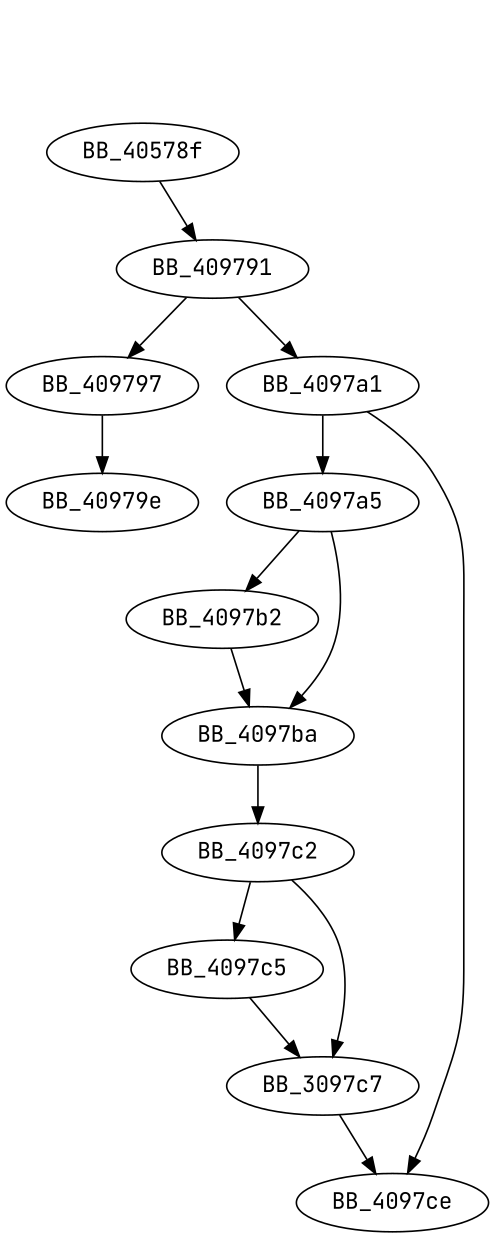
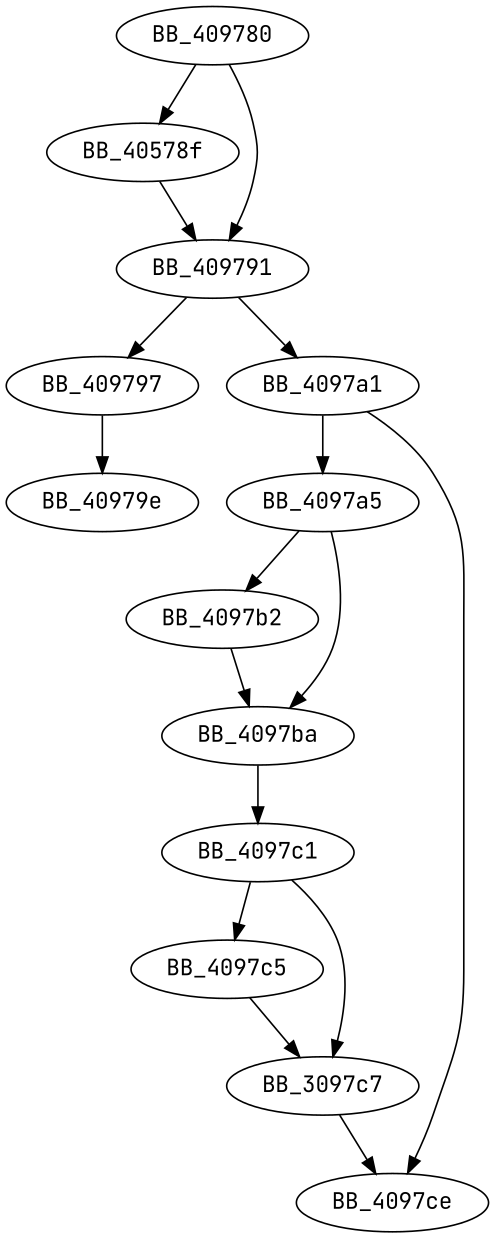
none -> (213, 36)
(258, 853) -> (258, 853)
